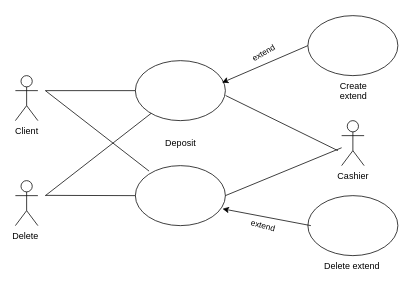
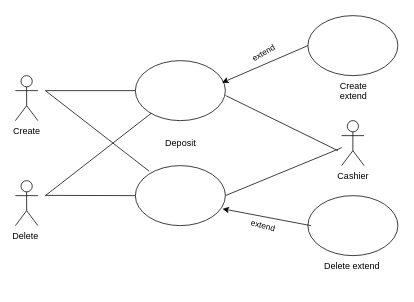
(27, 131) -> (27, 131)
